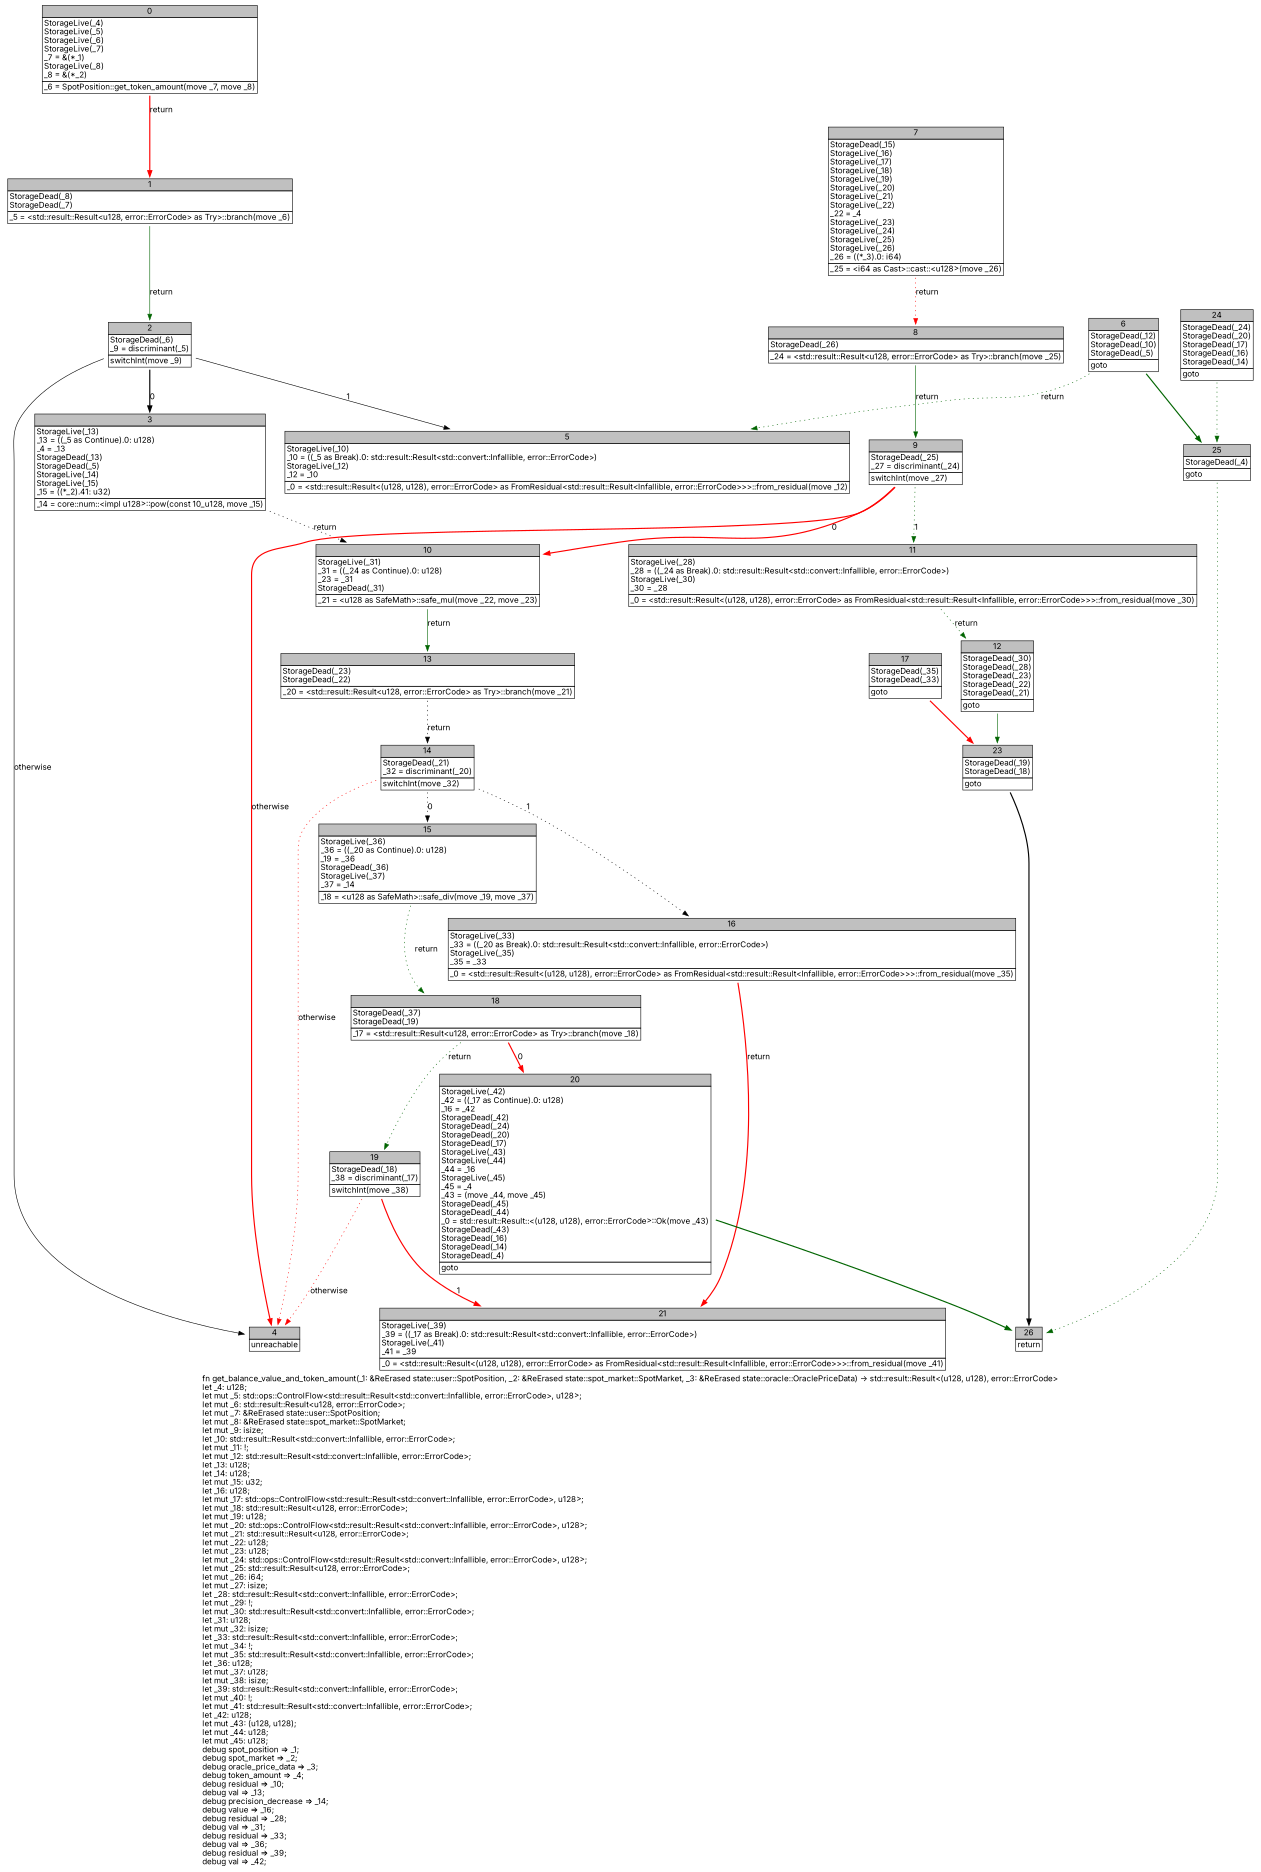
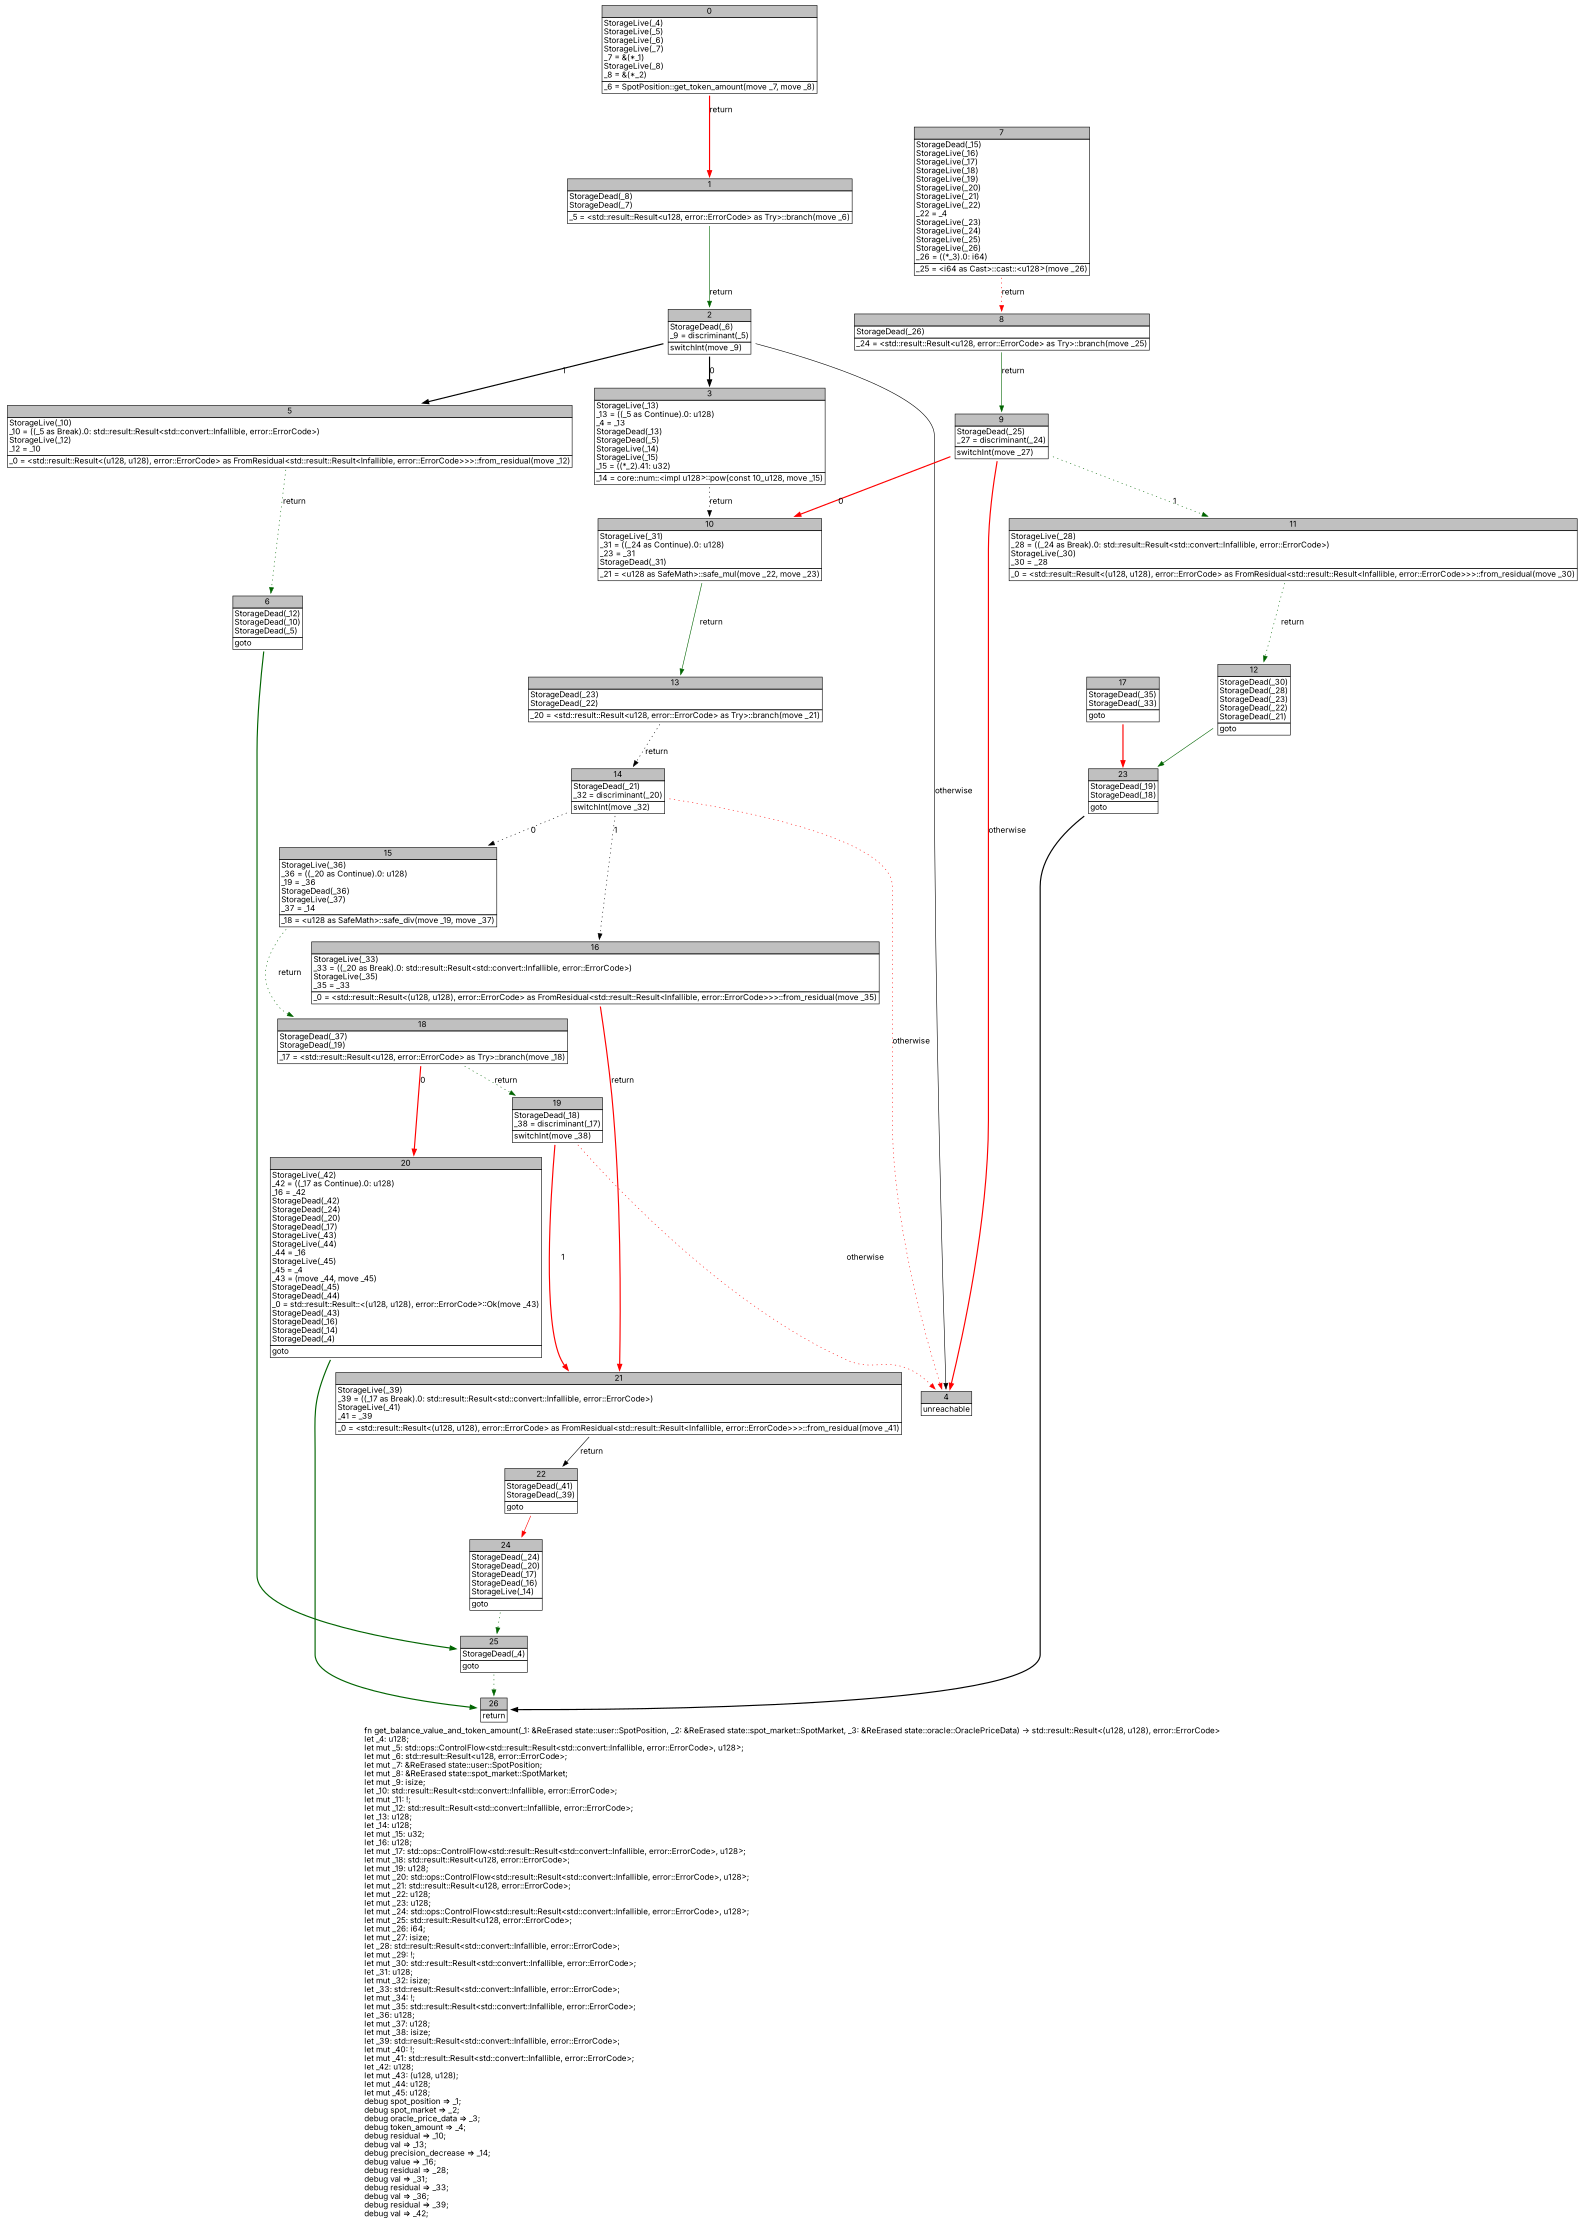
(1216, 362) -> (503, 1592)
(320, 393) -> (546, 373)
(925, 403) -> (279, 529)
none -> (541, 1491)
